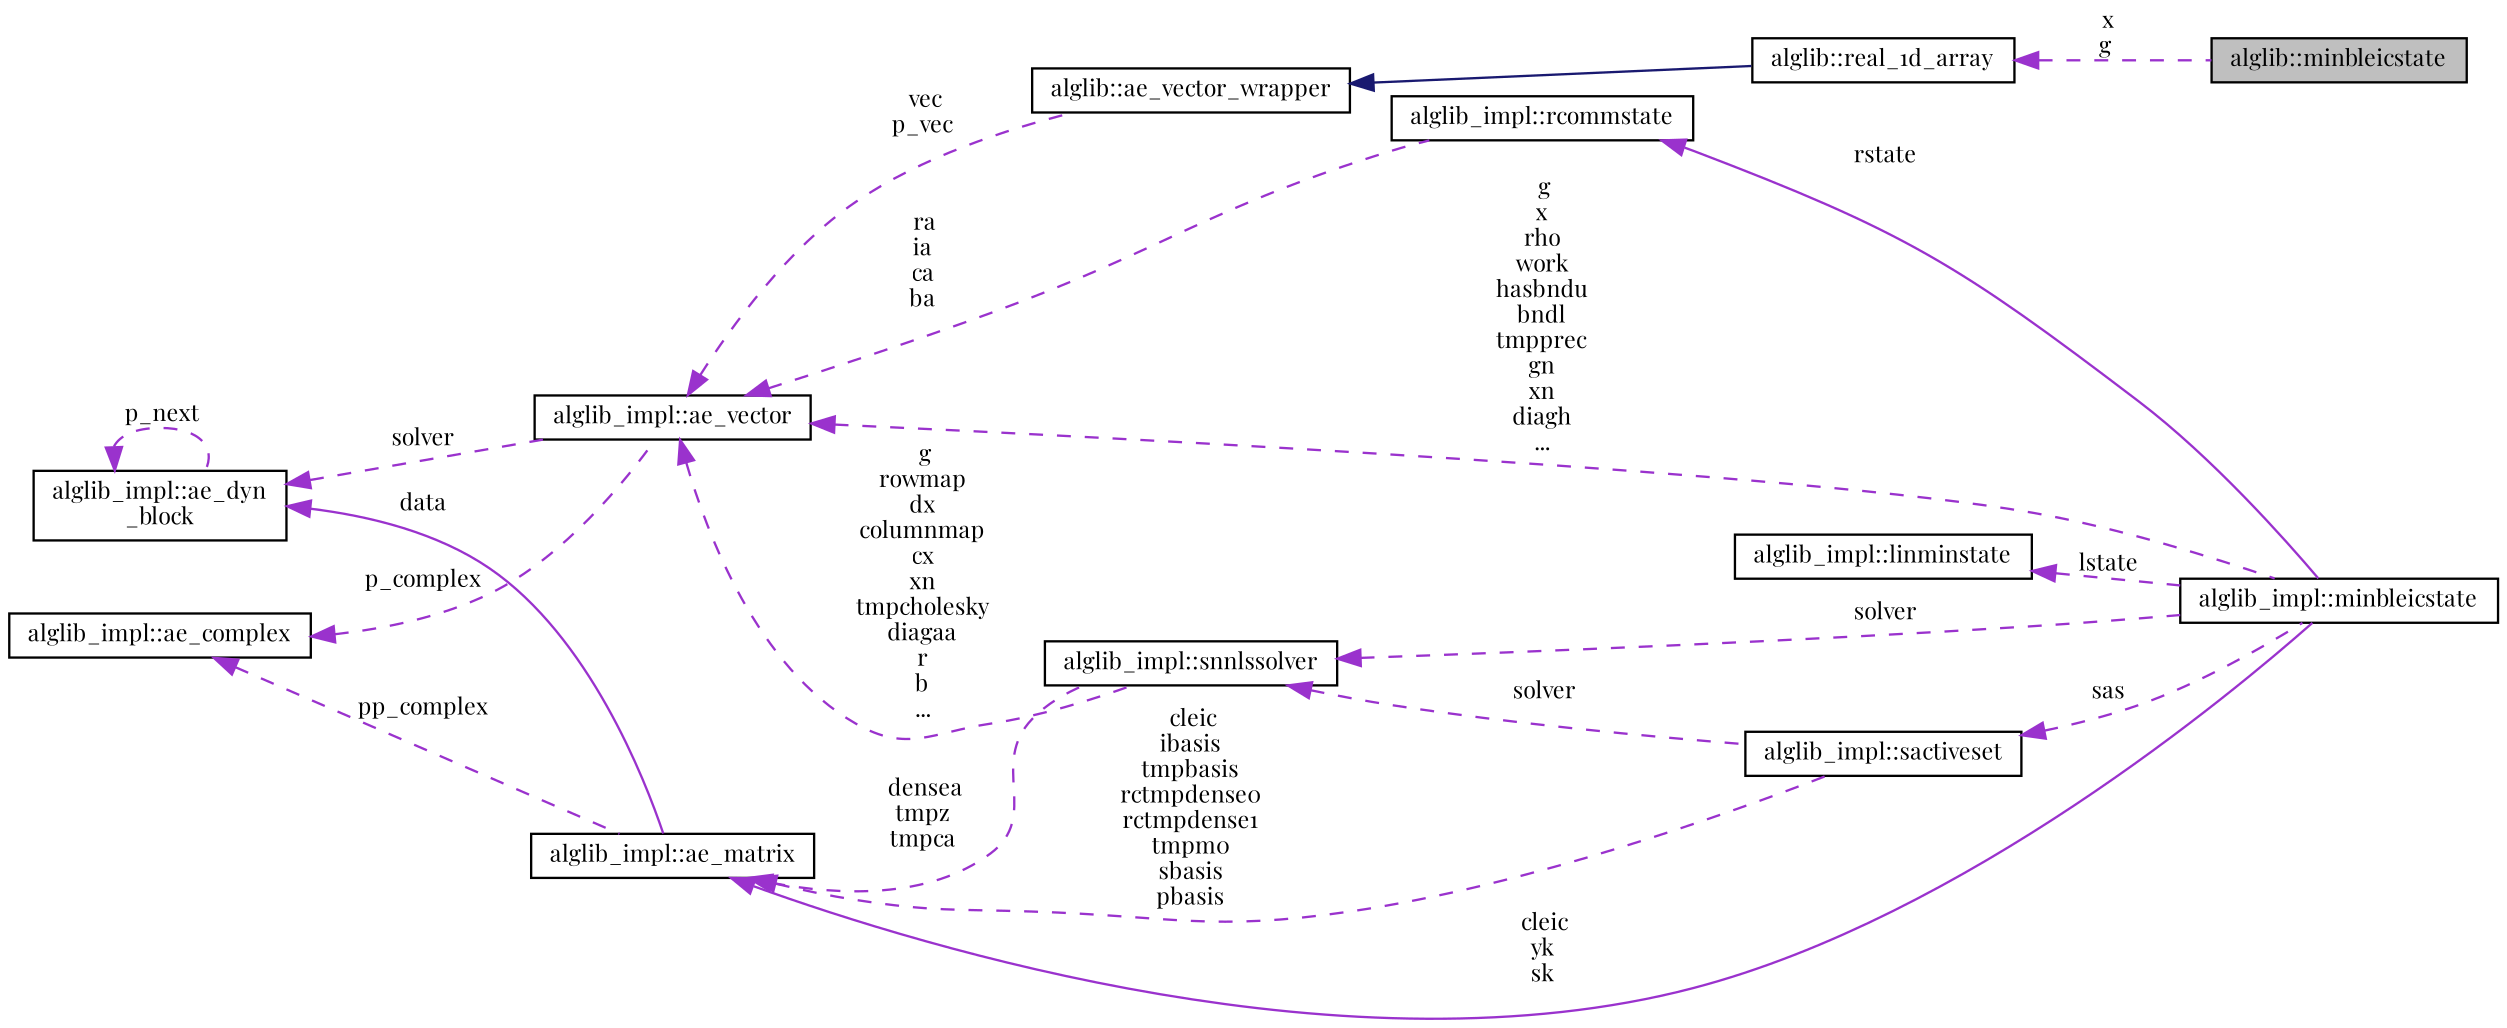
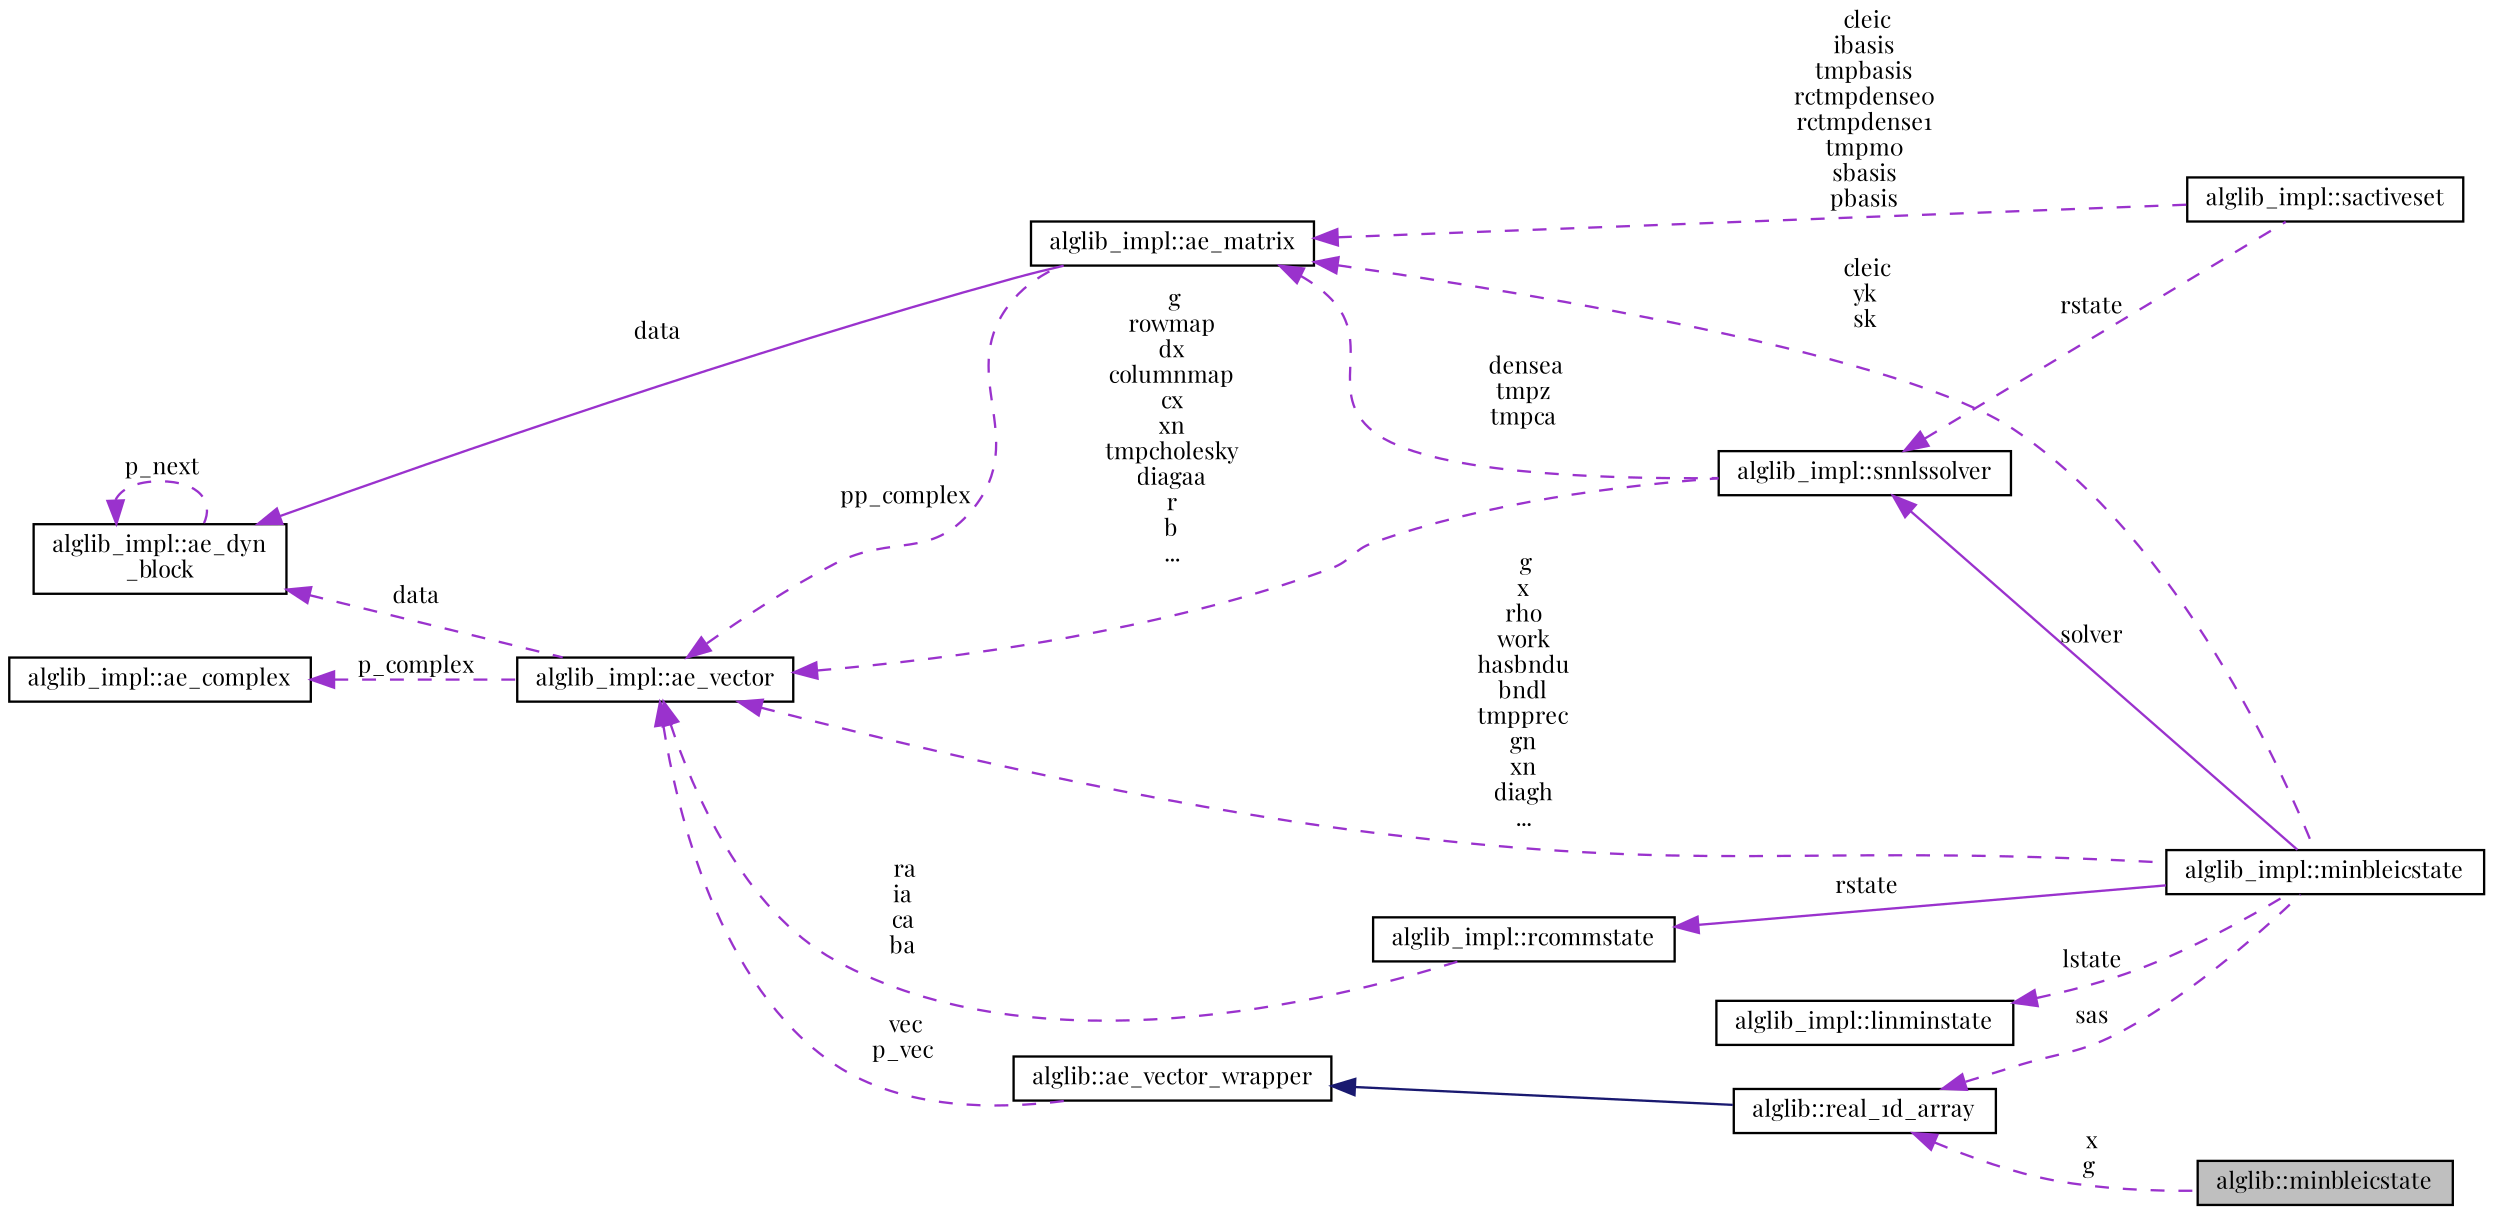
(421, 440) -> (414, 597)
(1771, 641) -> (2104, 680)
(2178, 689) -> (2148, 1016)
(1542, 692) -> (2090, 307)
(427, 751) -> (965, 517)
(1578, 1009) -> (1934, 392)
